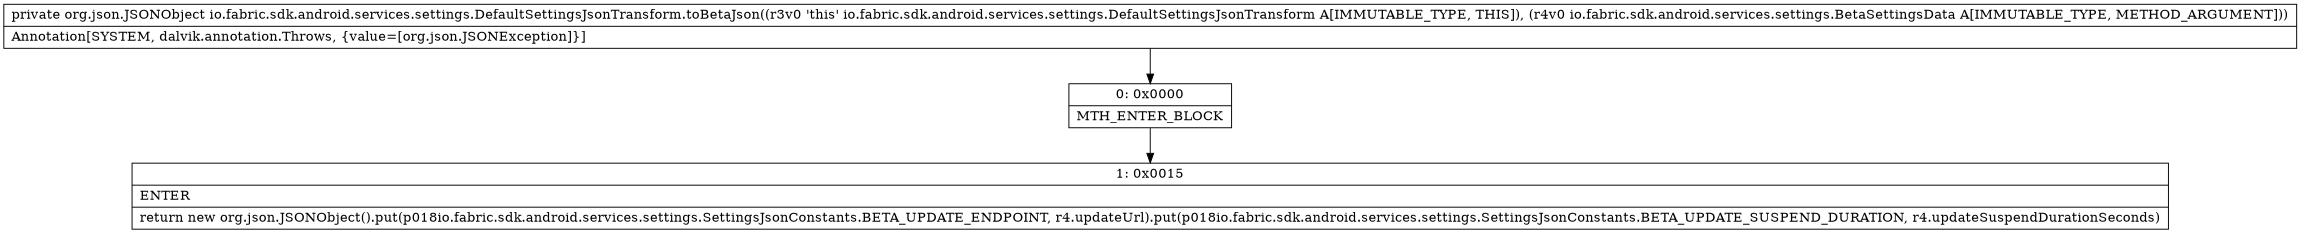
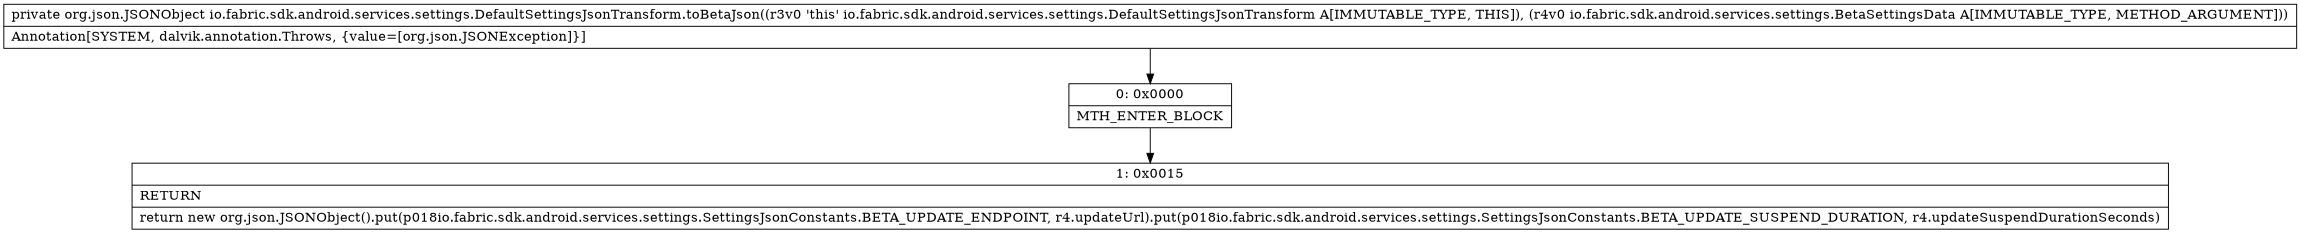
(165, 196) -> (171, 196)
